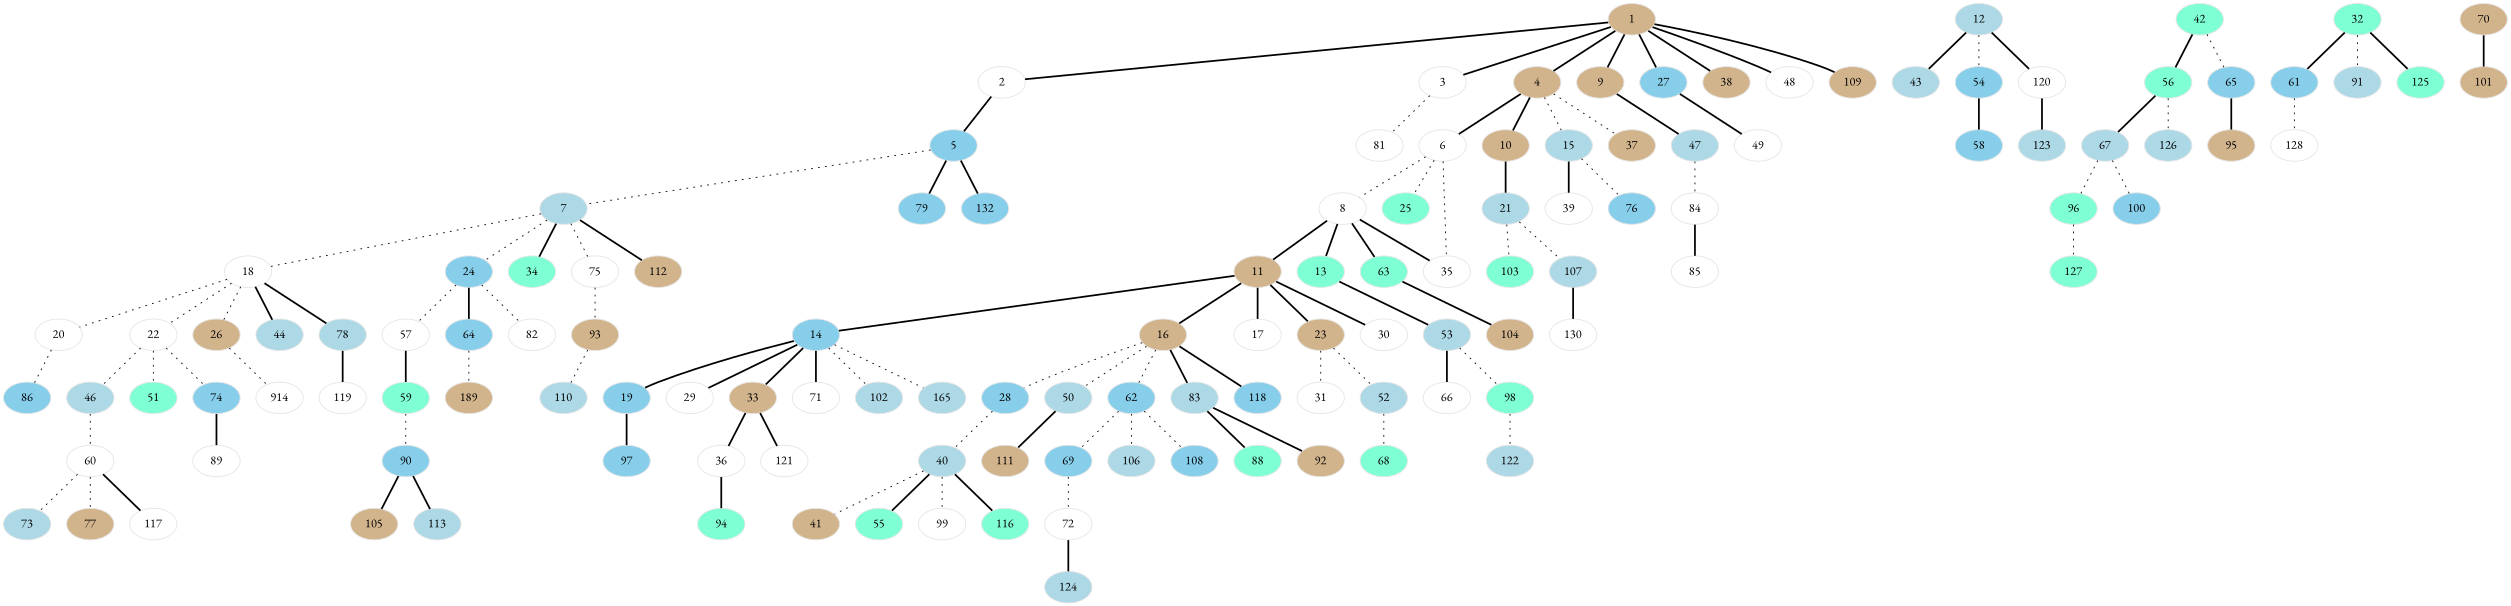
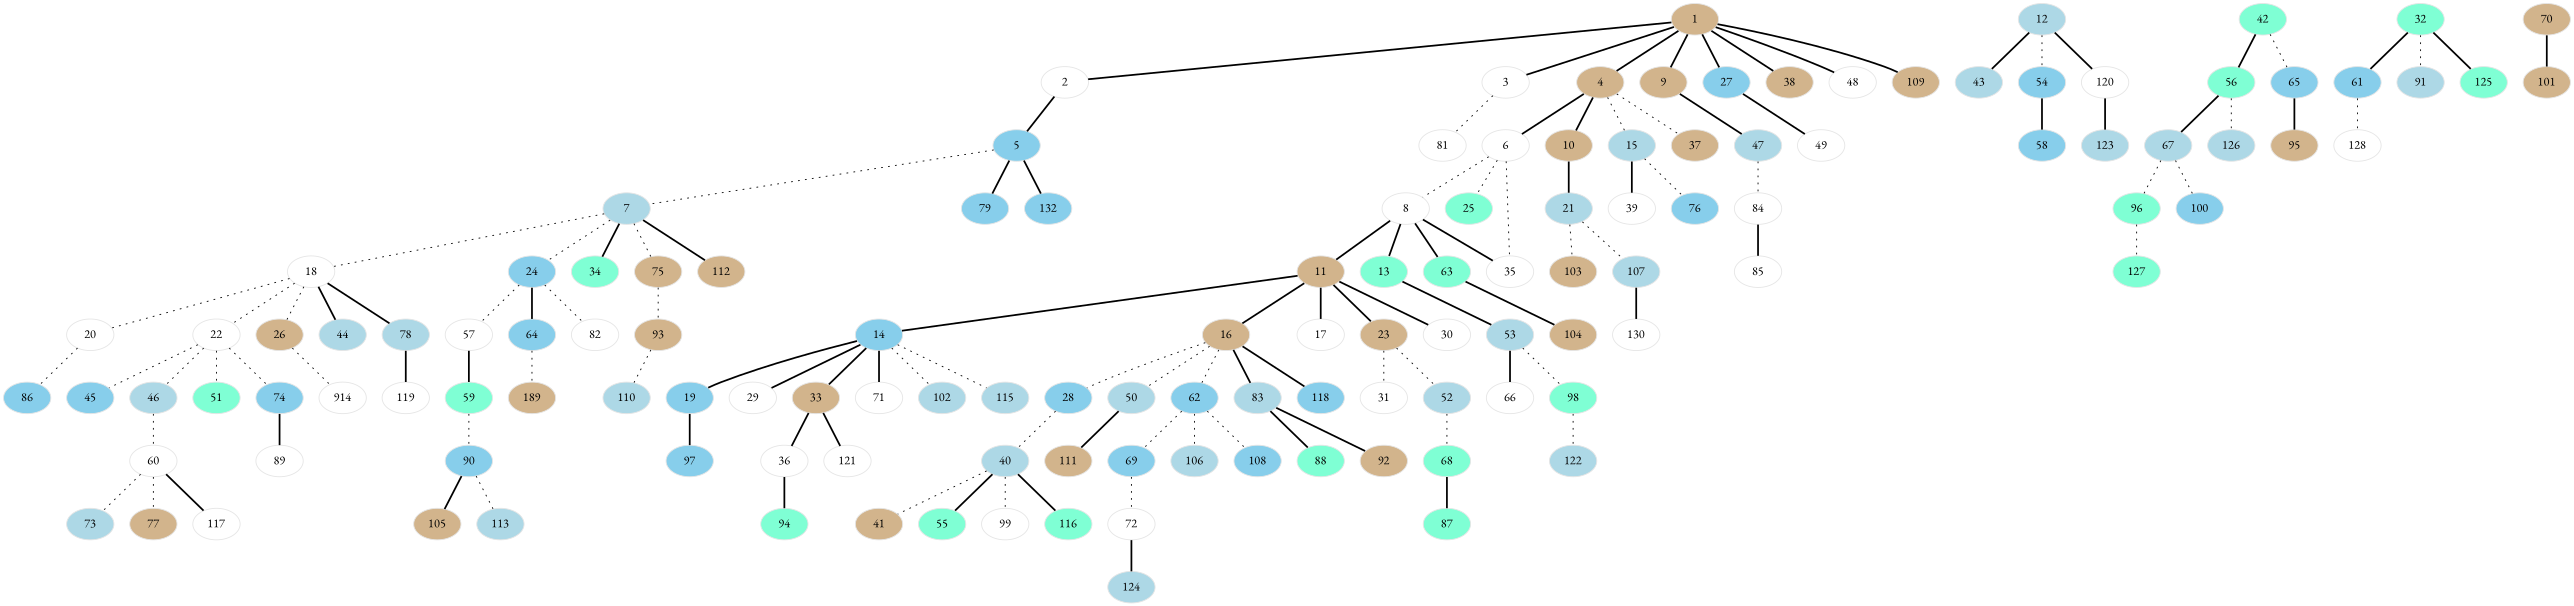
(595, 272) -> (658, 272)
(1510, 272) -> (1573, 272)
none -> (90, 398)
(942, 398) -> (1005, 398)
(422, 493) -> (485, 493)
none -> (1447, 524)
